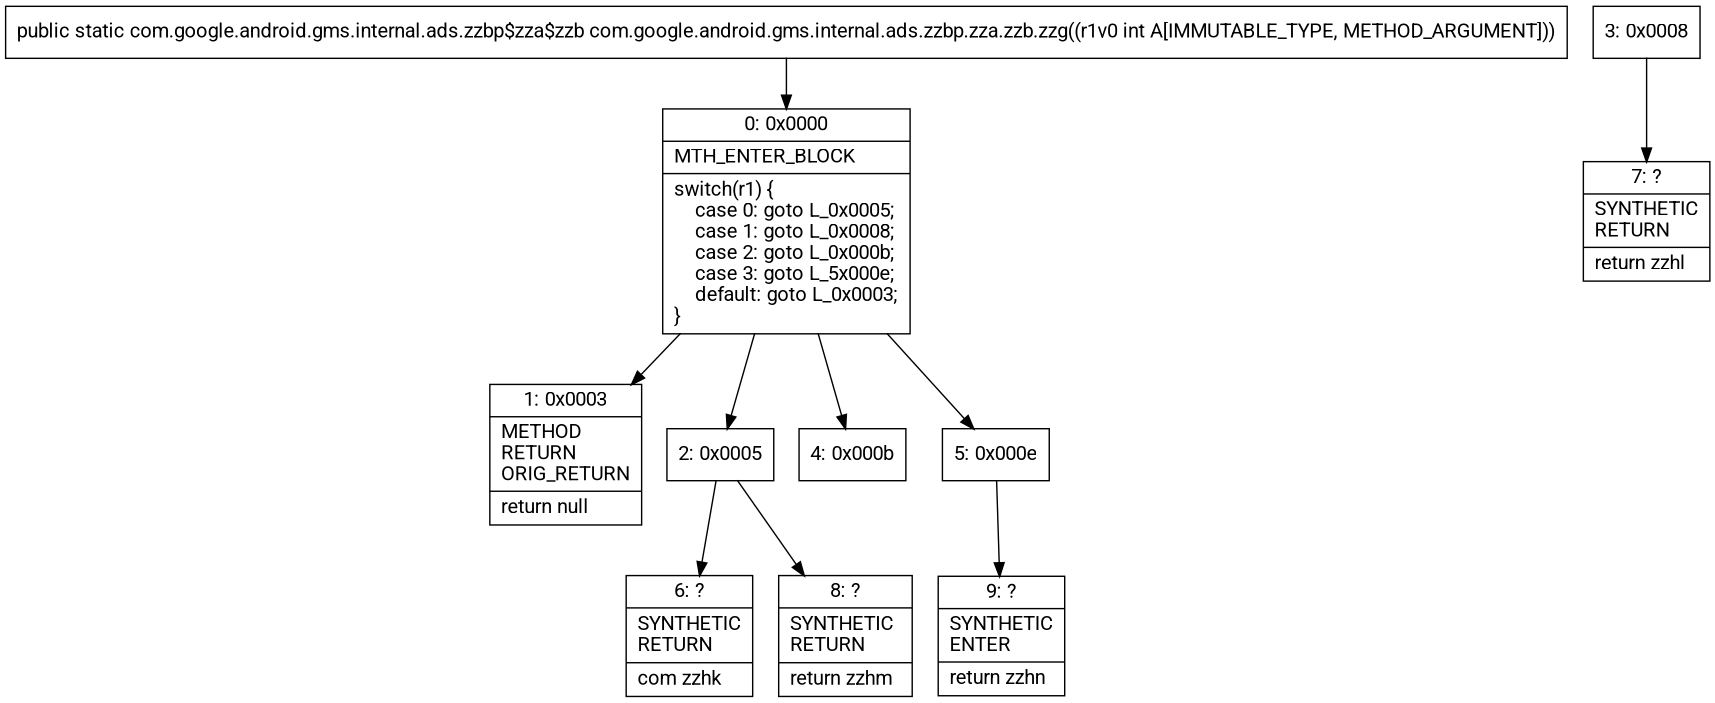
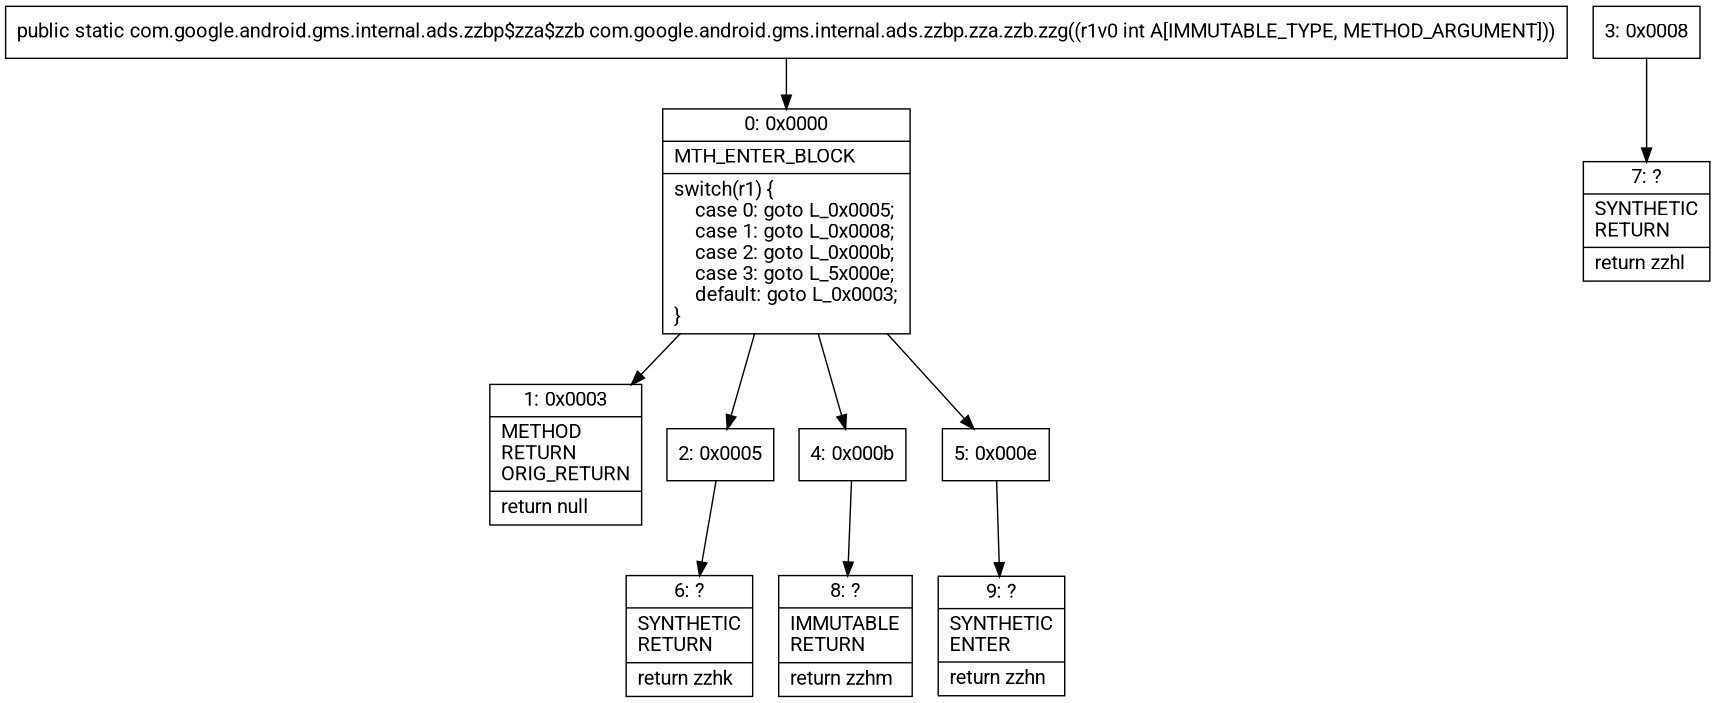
(767, 522) -> (850, 521)
(842, 624) -> (845, 624)
(680, 679) -> (685, 679)
